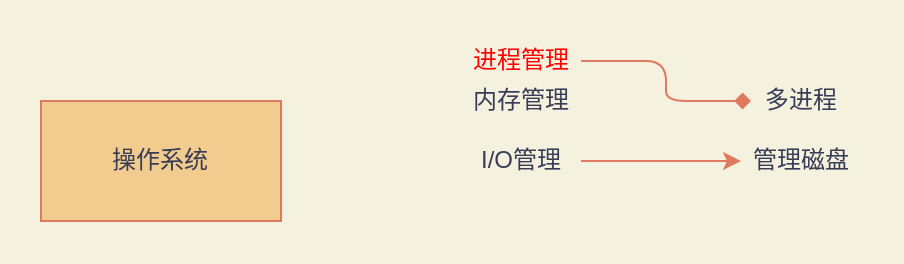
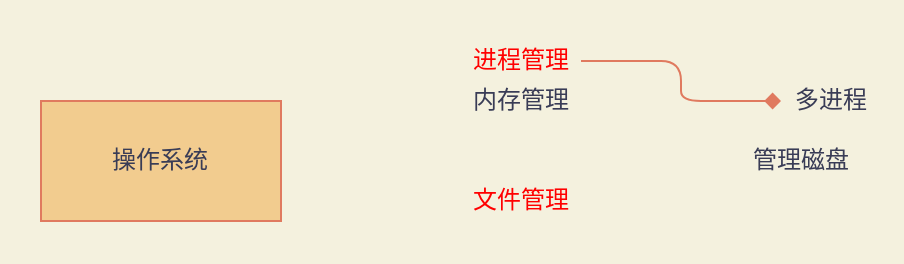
(801, 101) -> (831, 101)
(521, 161) -> none
(654, 161) -> none
none -> (521, 201)
